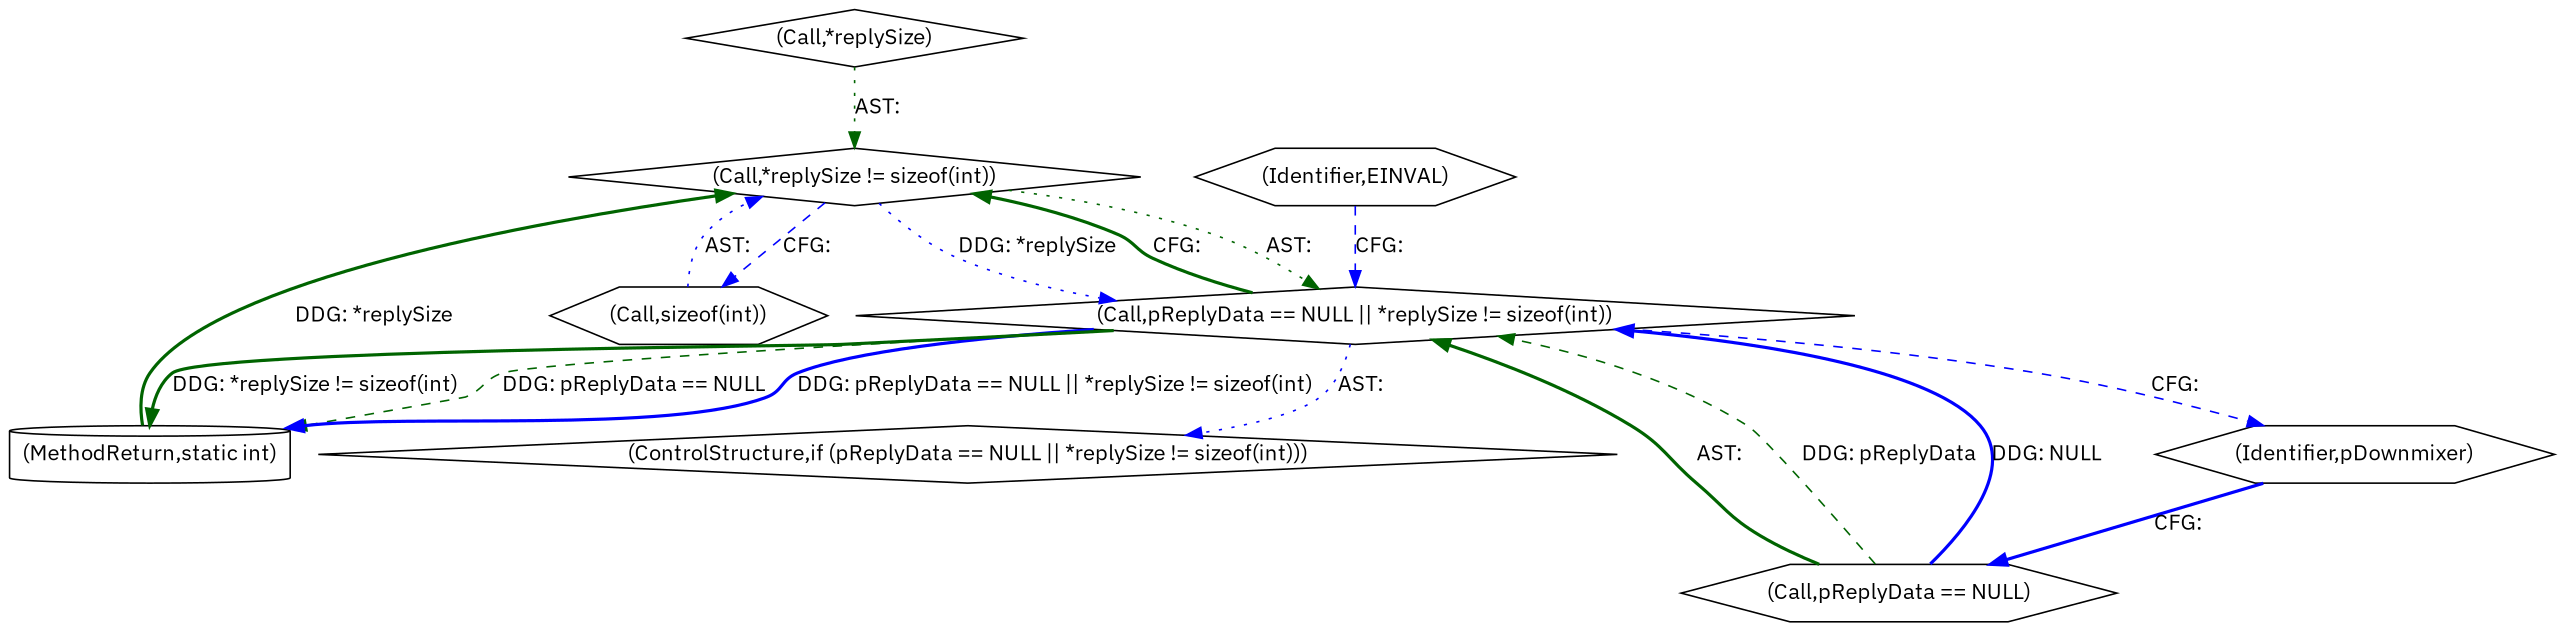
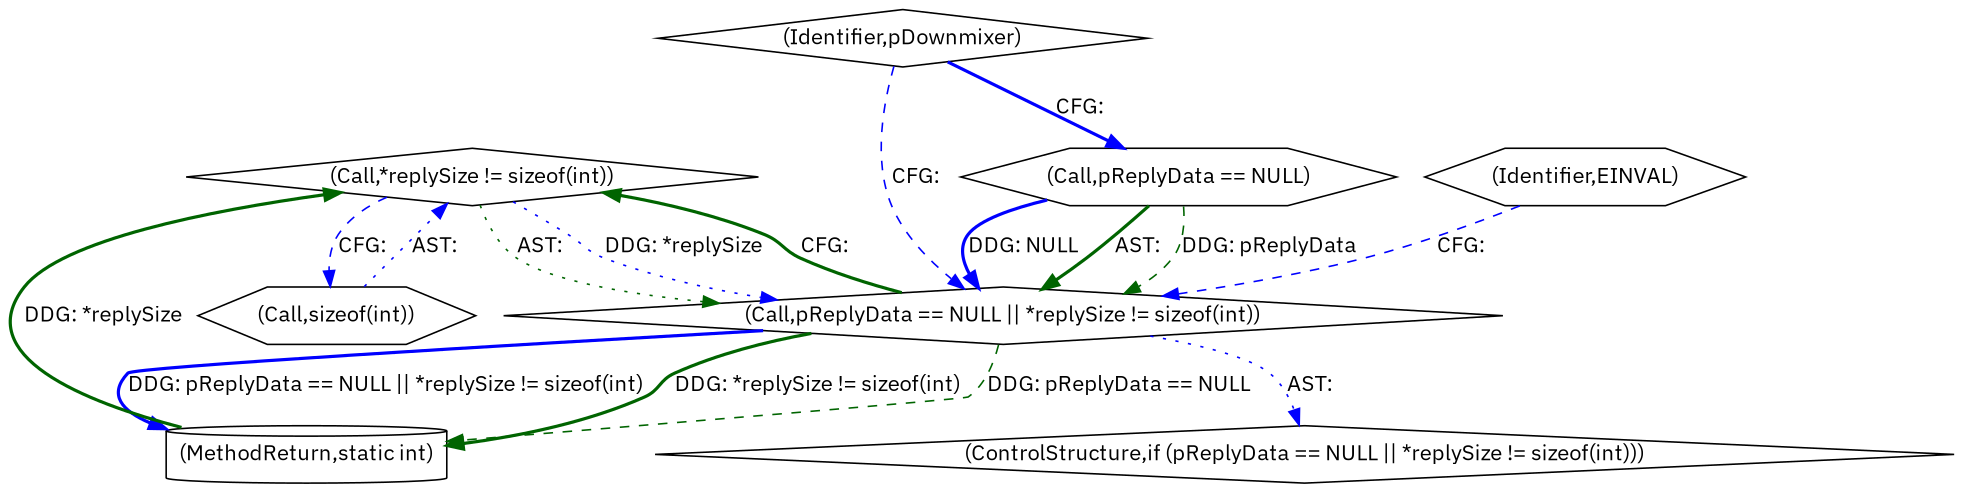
(855, 38) -> none
(1938, 359) -> (885, 183)
(2355, 454) -> (903, 38)
